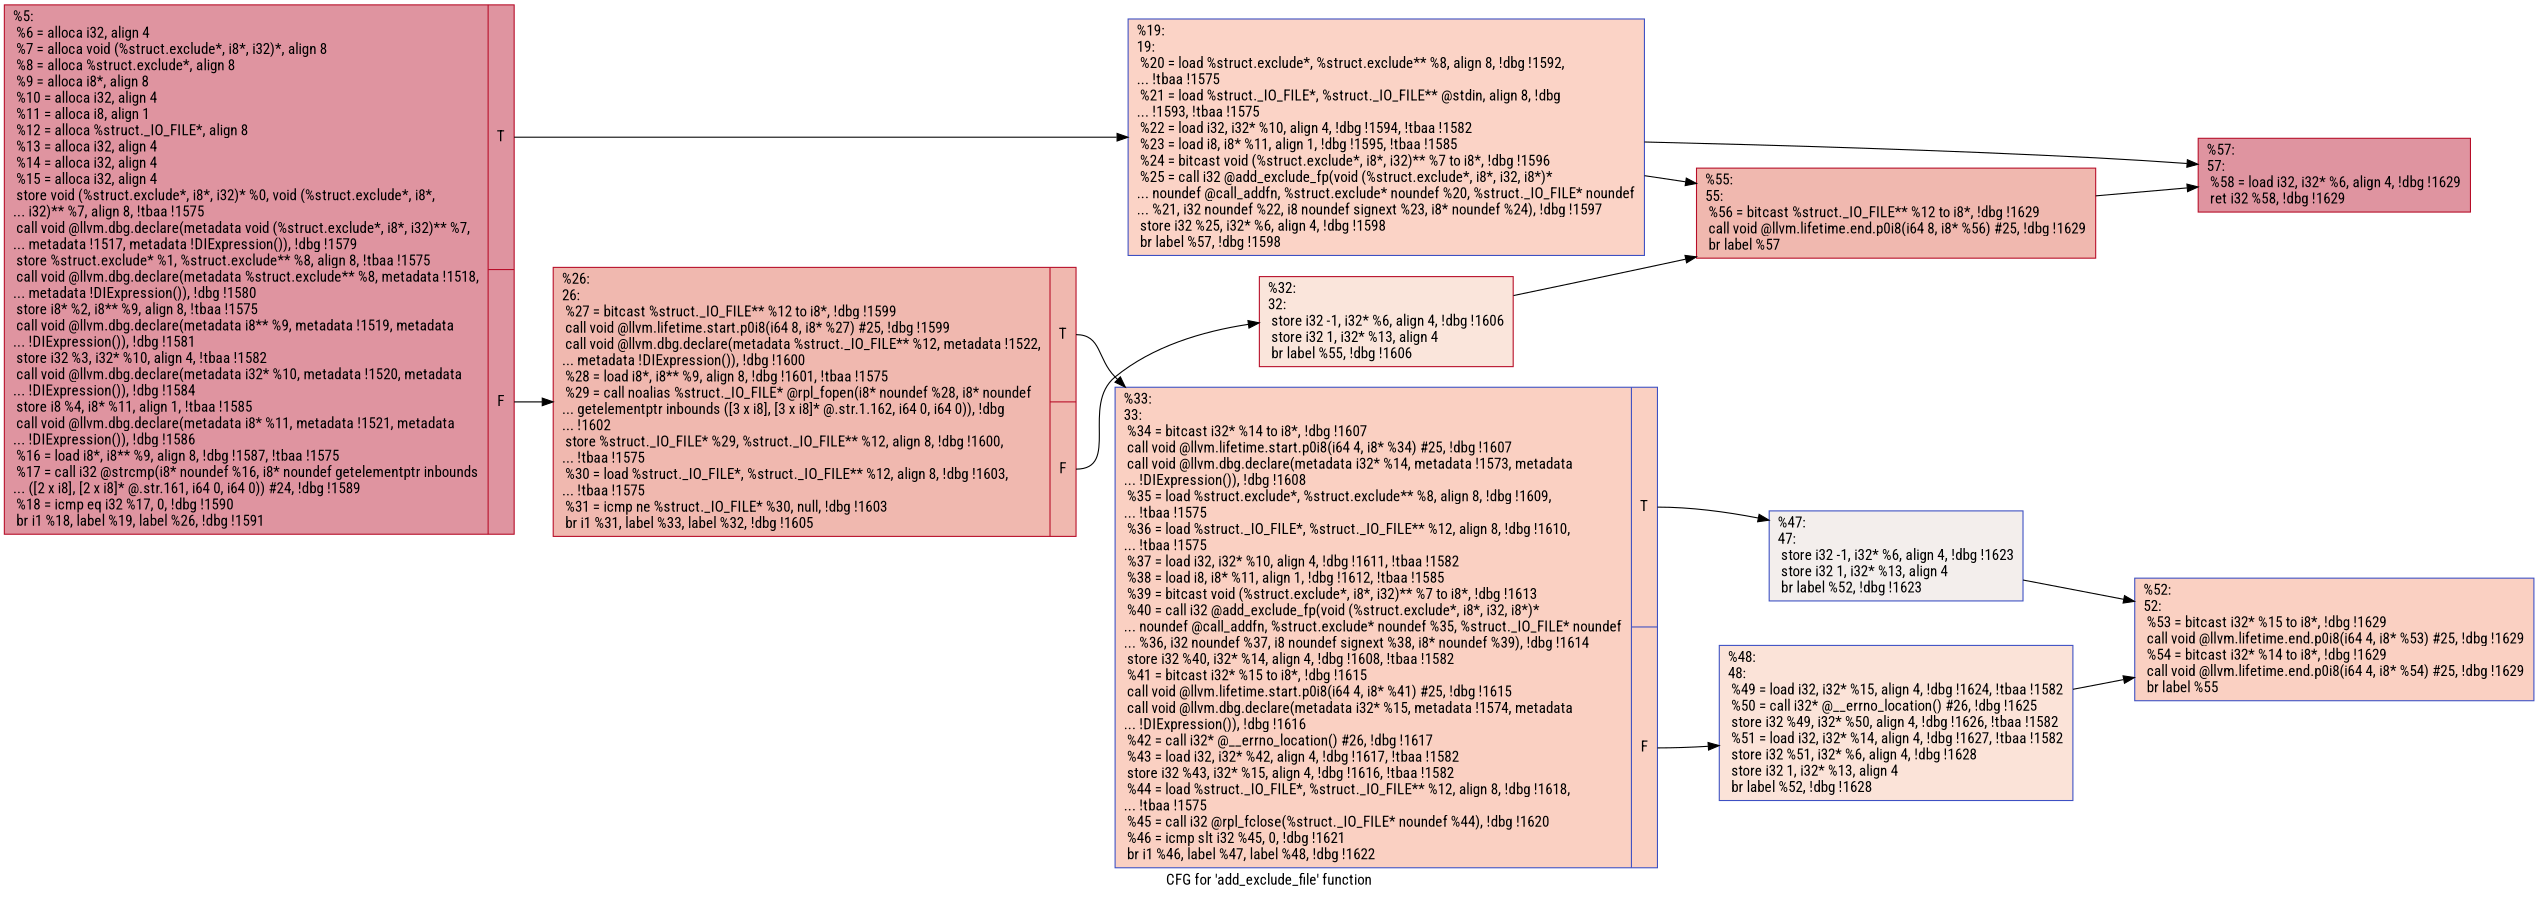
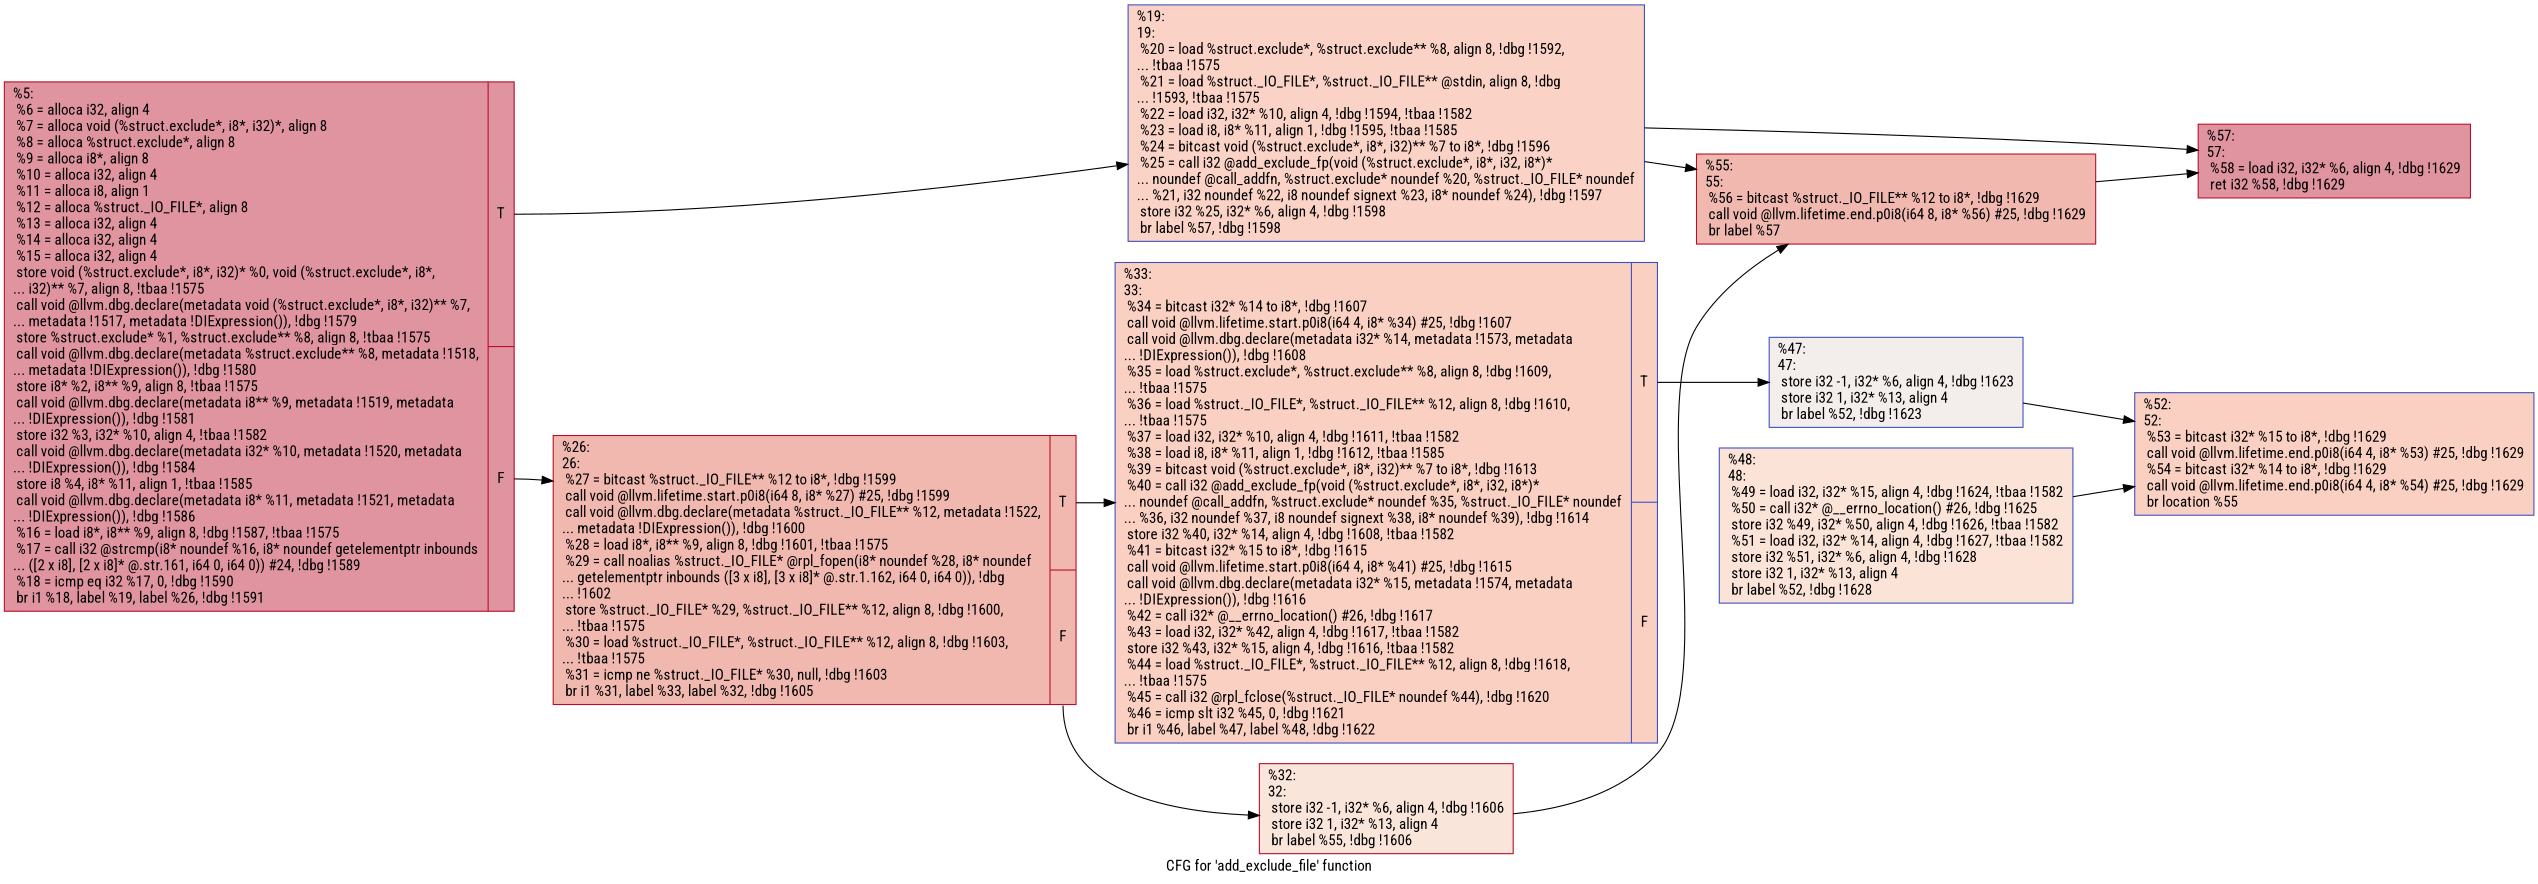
(2181, 688) -> (2191, 502)
(1683, 747) -> none
